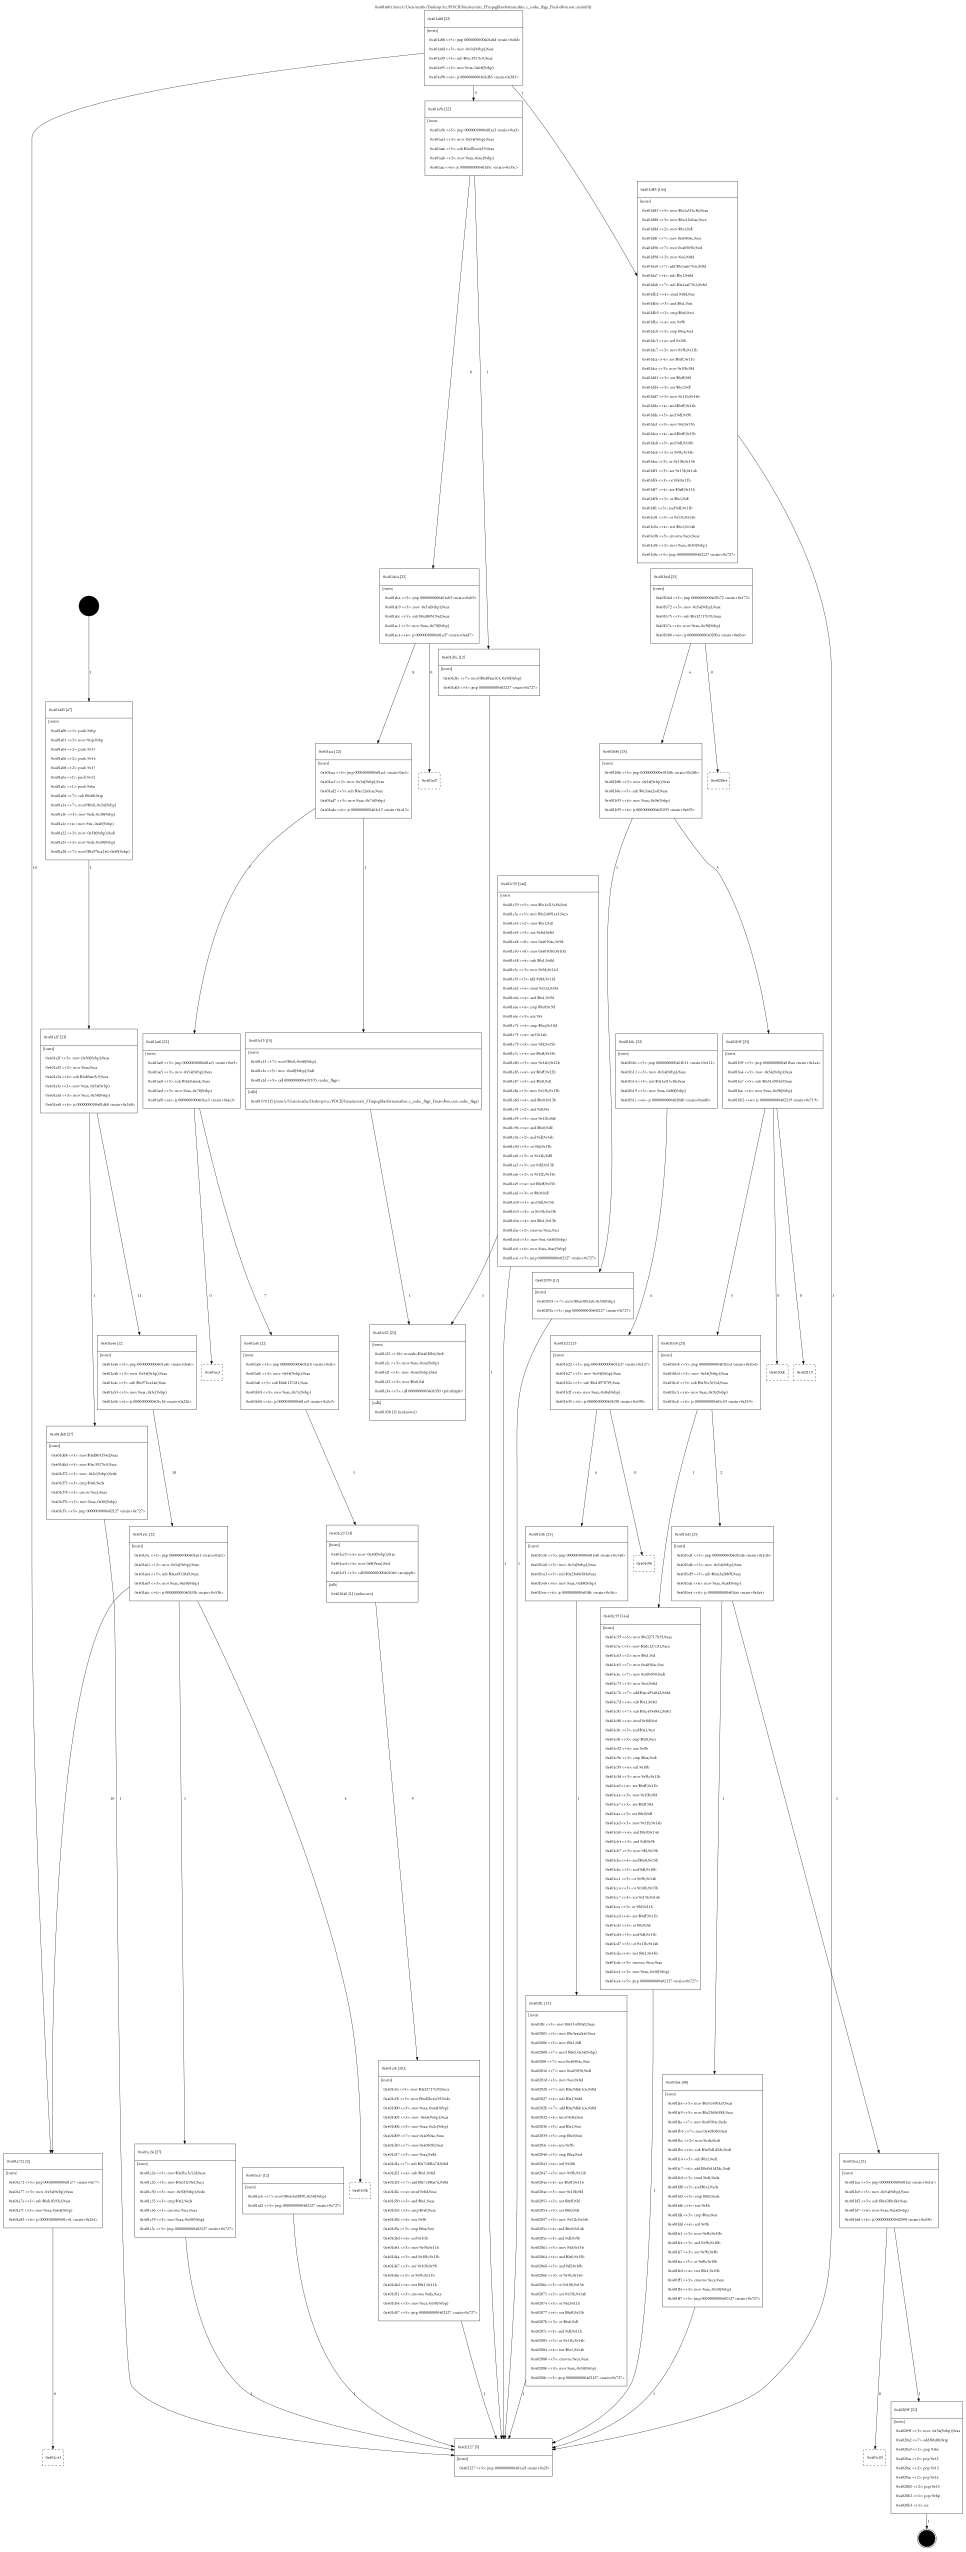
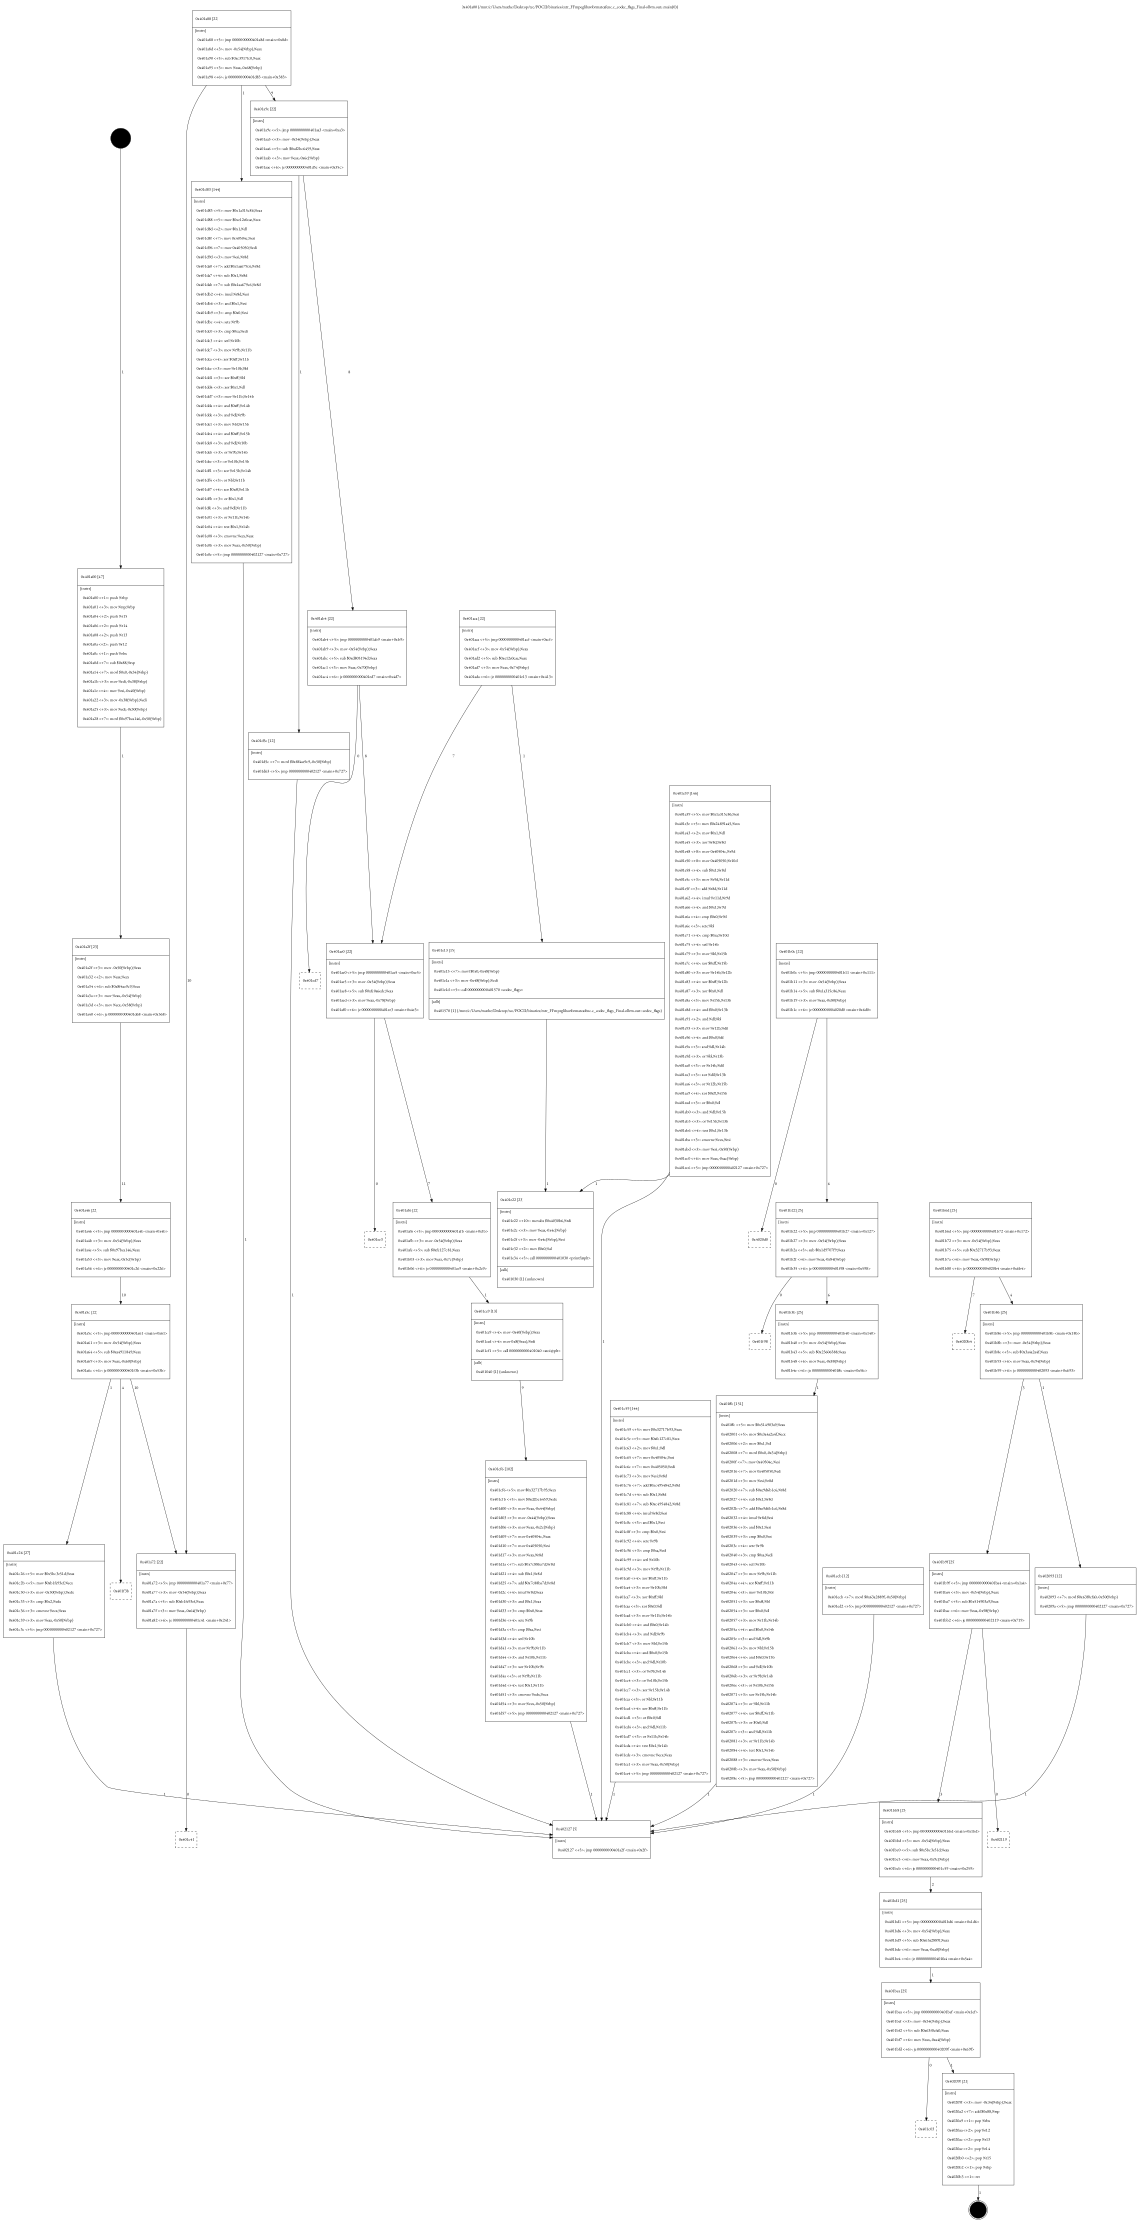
(711, 672) -> (973, 1295)
(397, 692) -> (366, 813)
(775, 1235) -> (790, 1123)
(97, 1473) -> none
(672, 1506) -> none
(713, 2191) -> none
